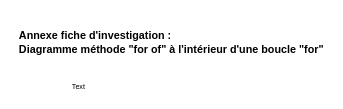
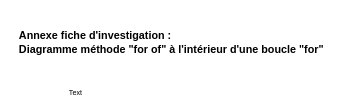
(78, 87) -> (75, 93)
